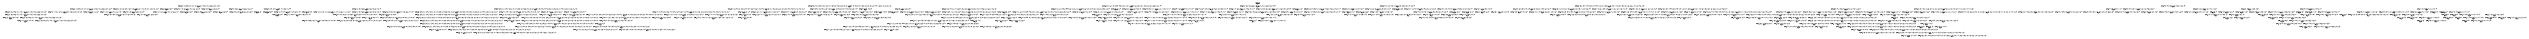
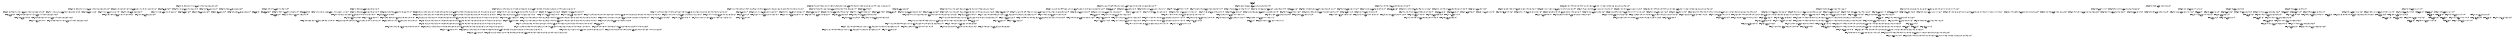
(1362, 12) -> none
none -> (10, 15)
